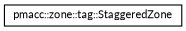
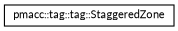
(93, 16) -> (89, 16)
